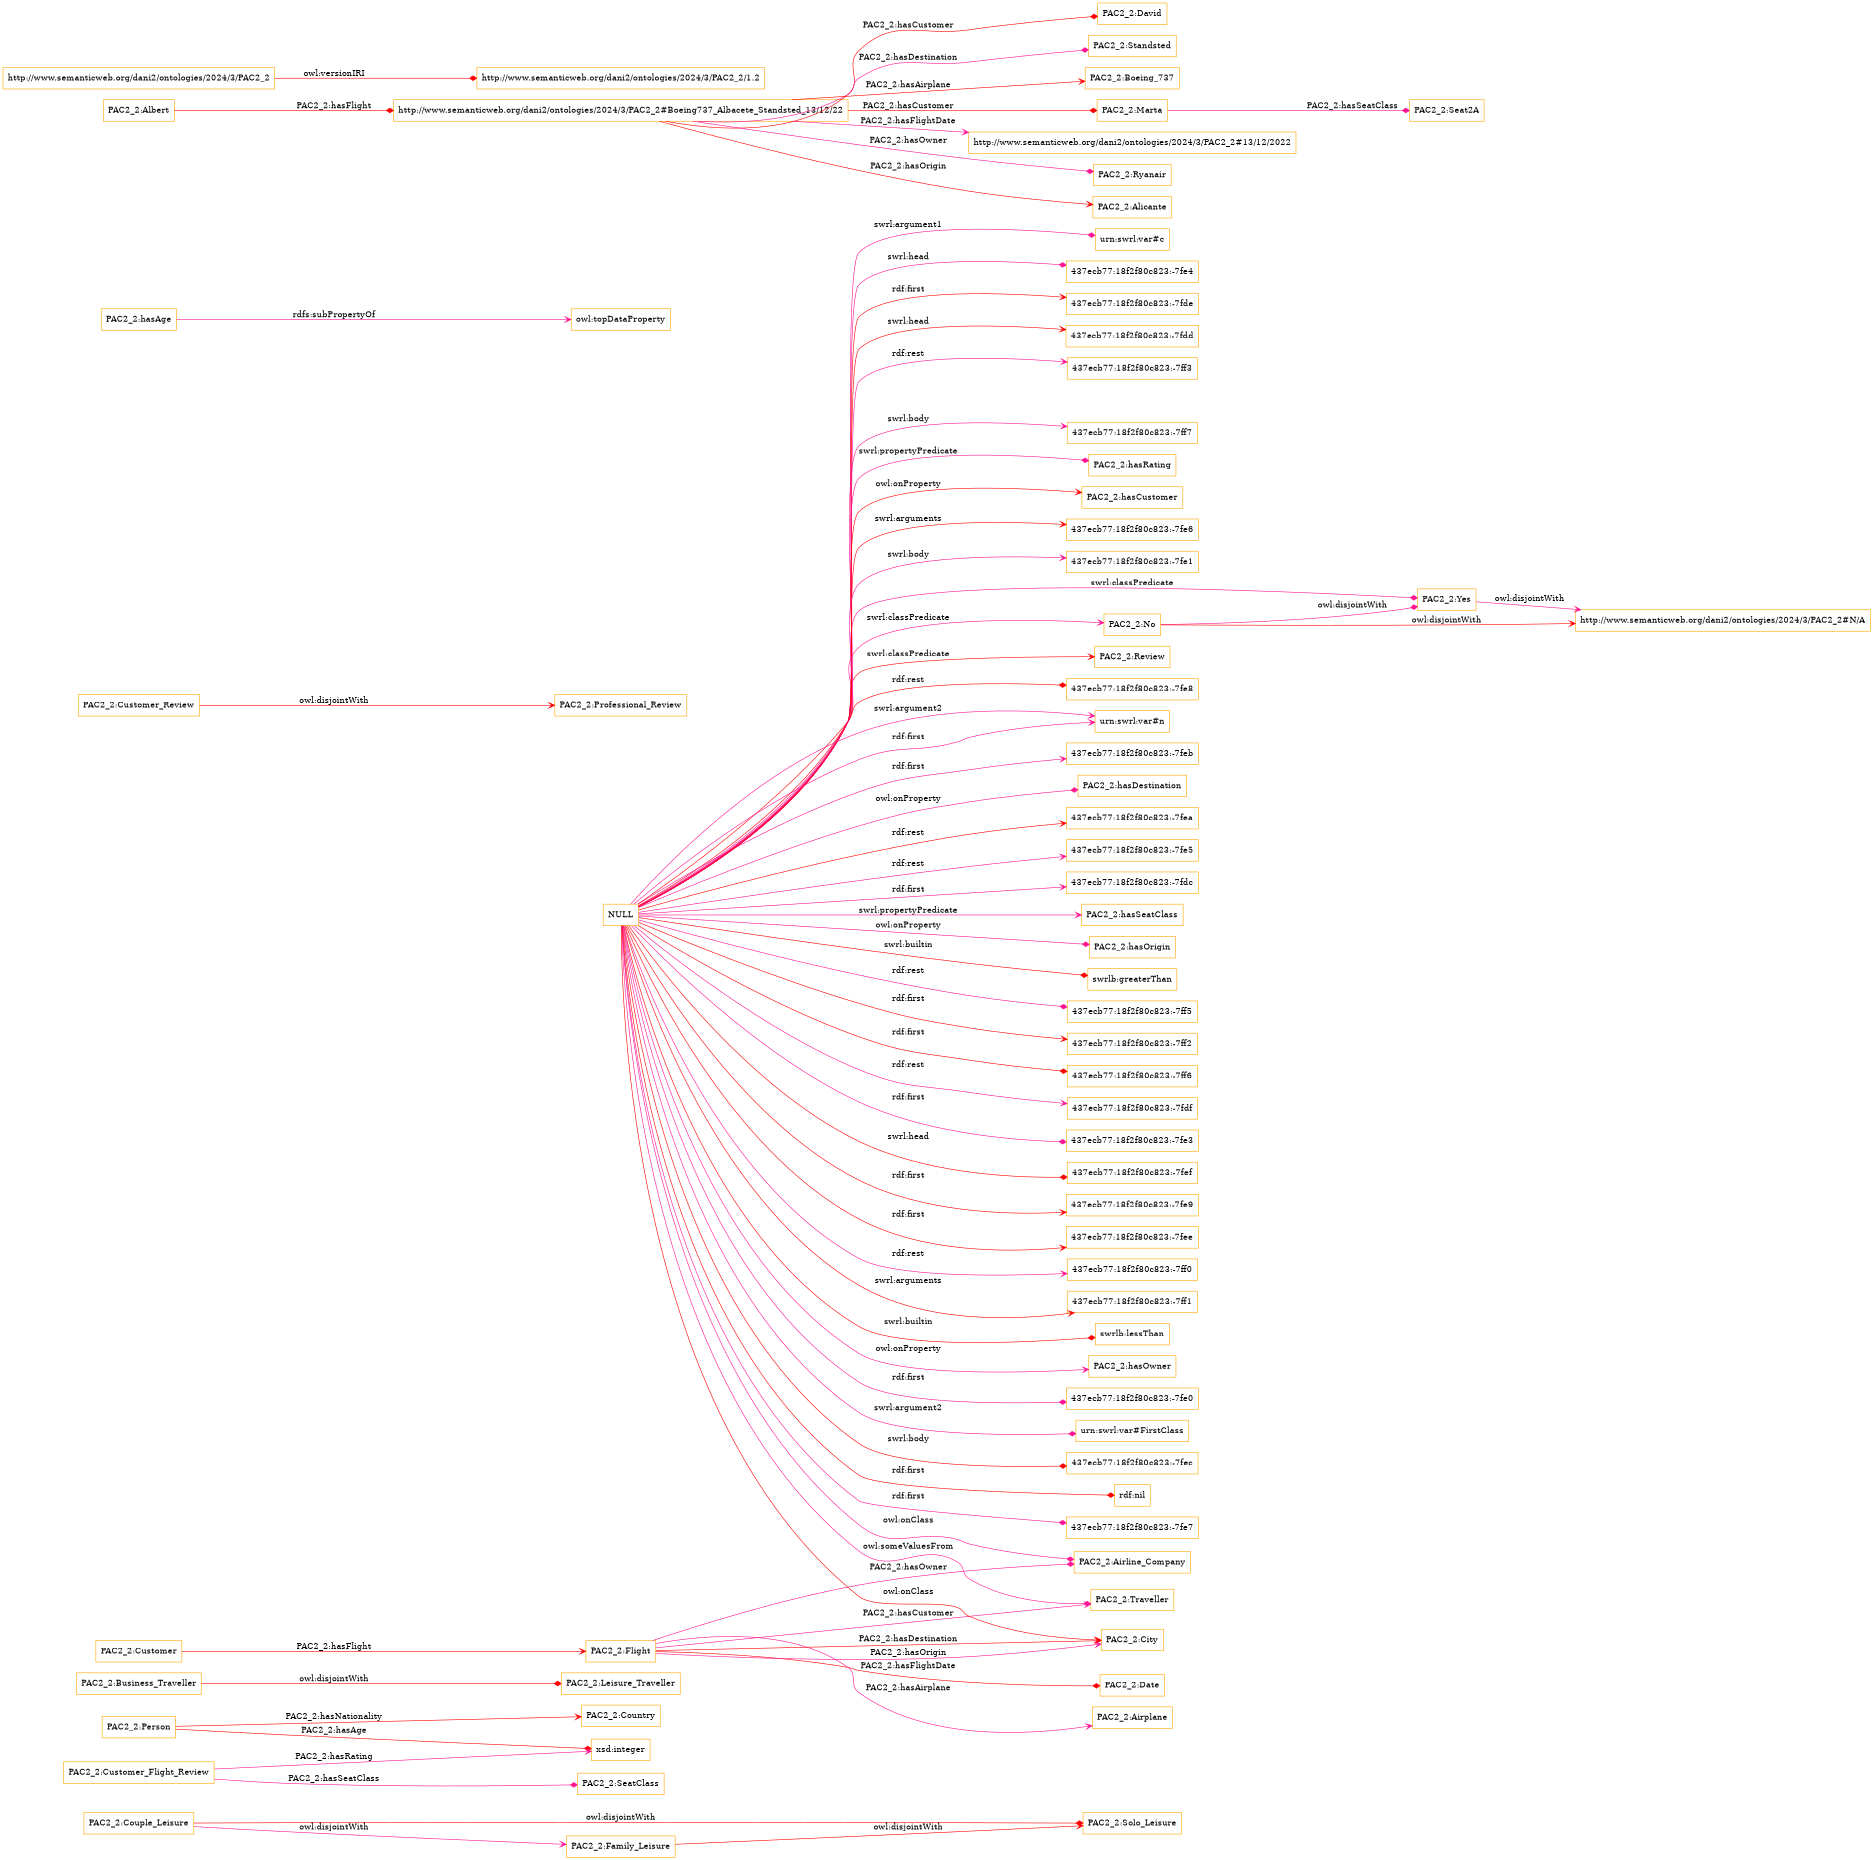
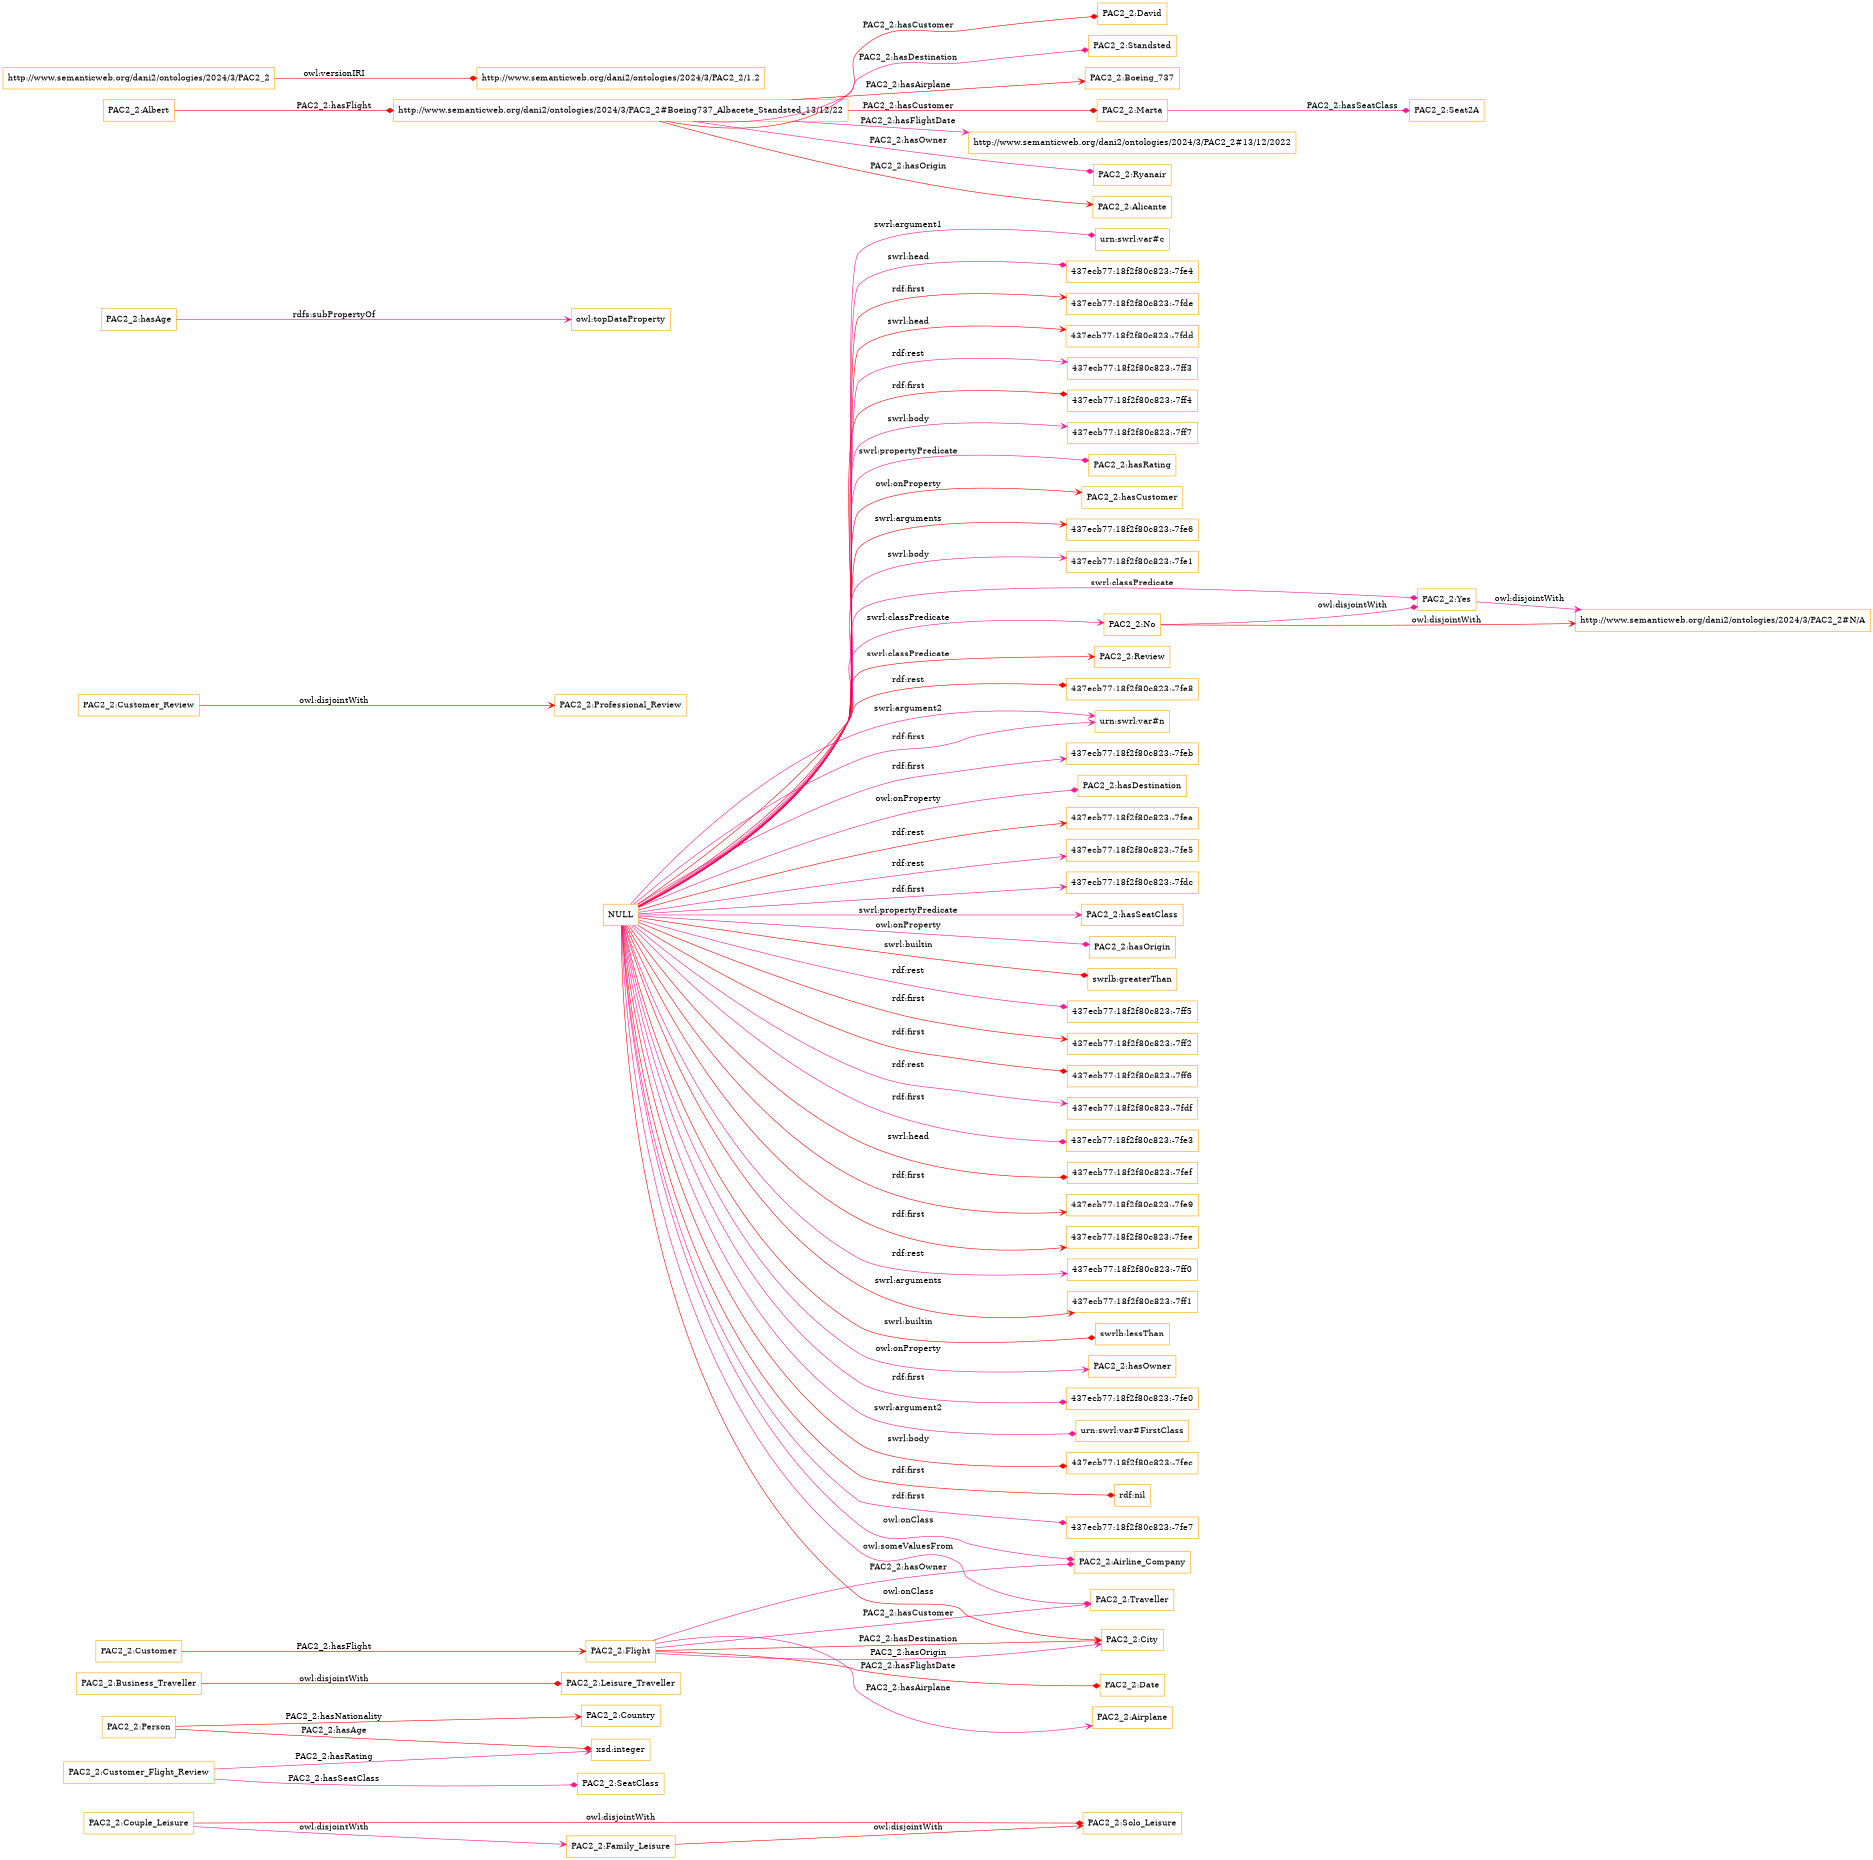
none -> (1132, 401)
